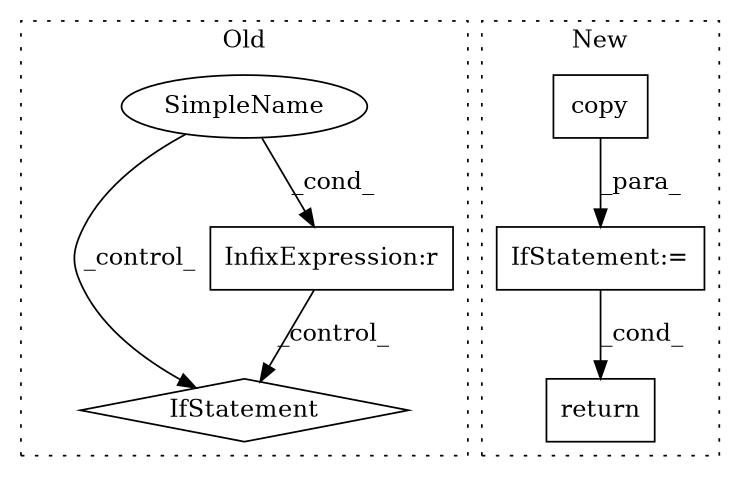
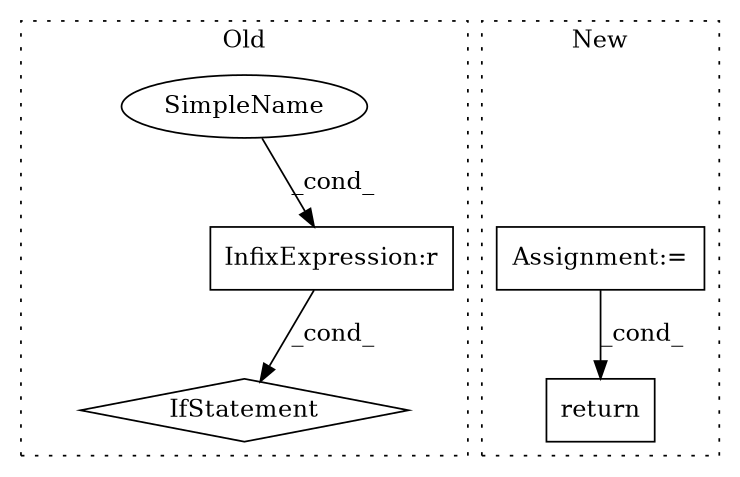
(601, 106) -> none
(75, 255) -> none
(601, 258) -> (601, 258)
(333, 334) -> (333, 334)
